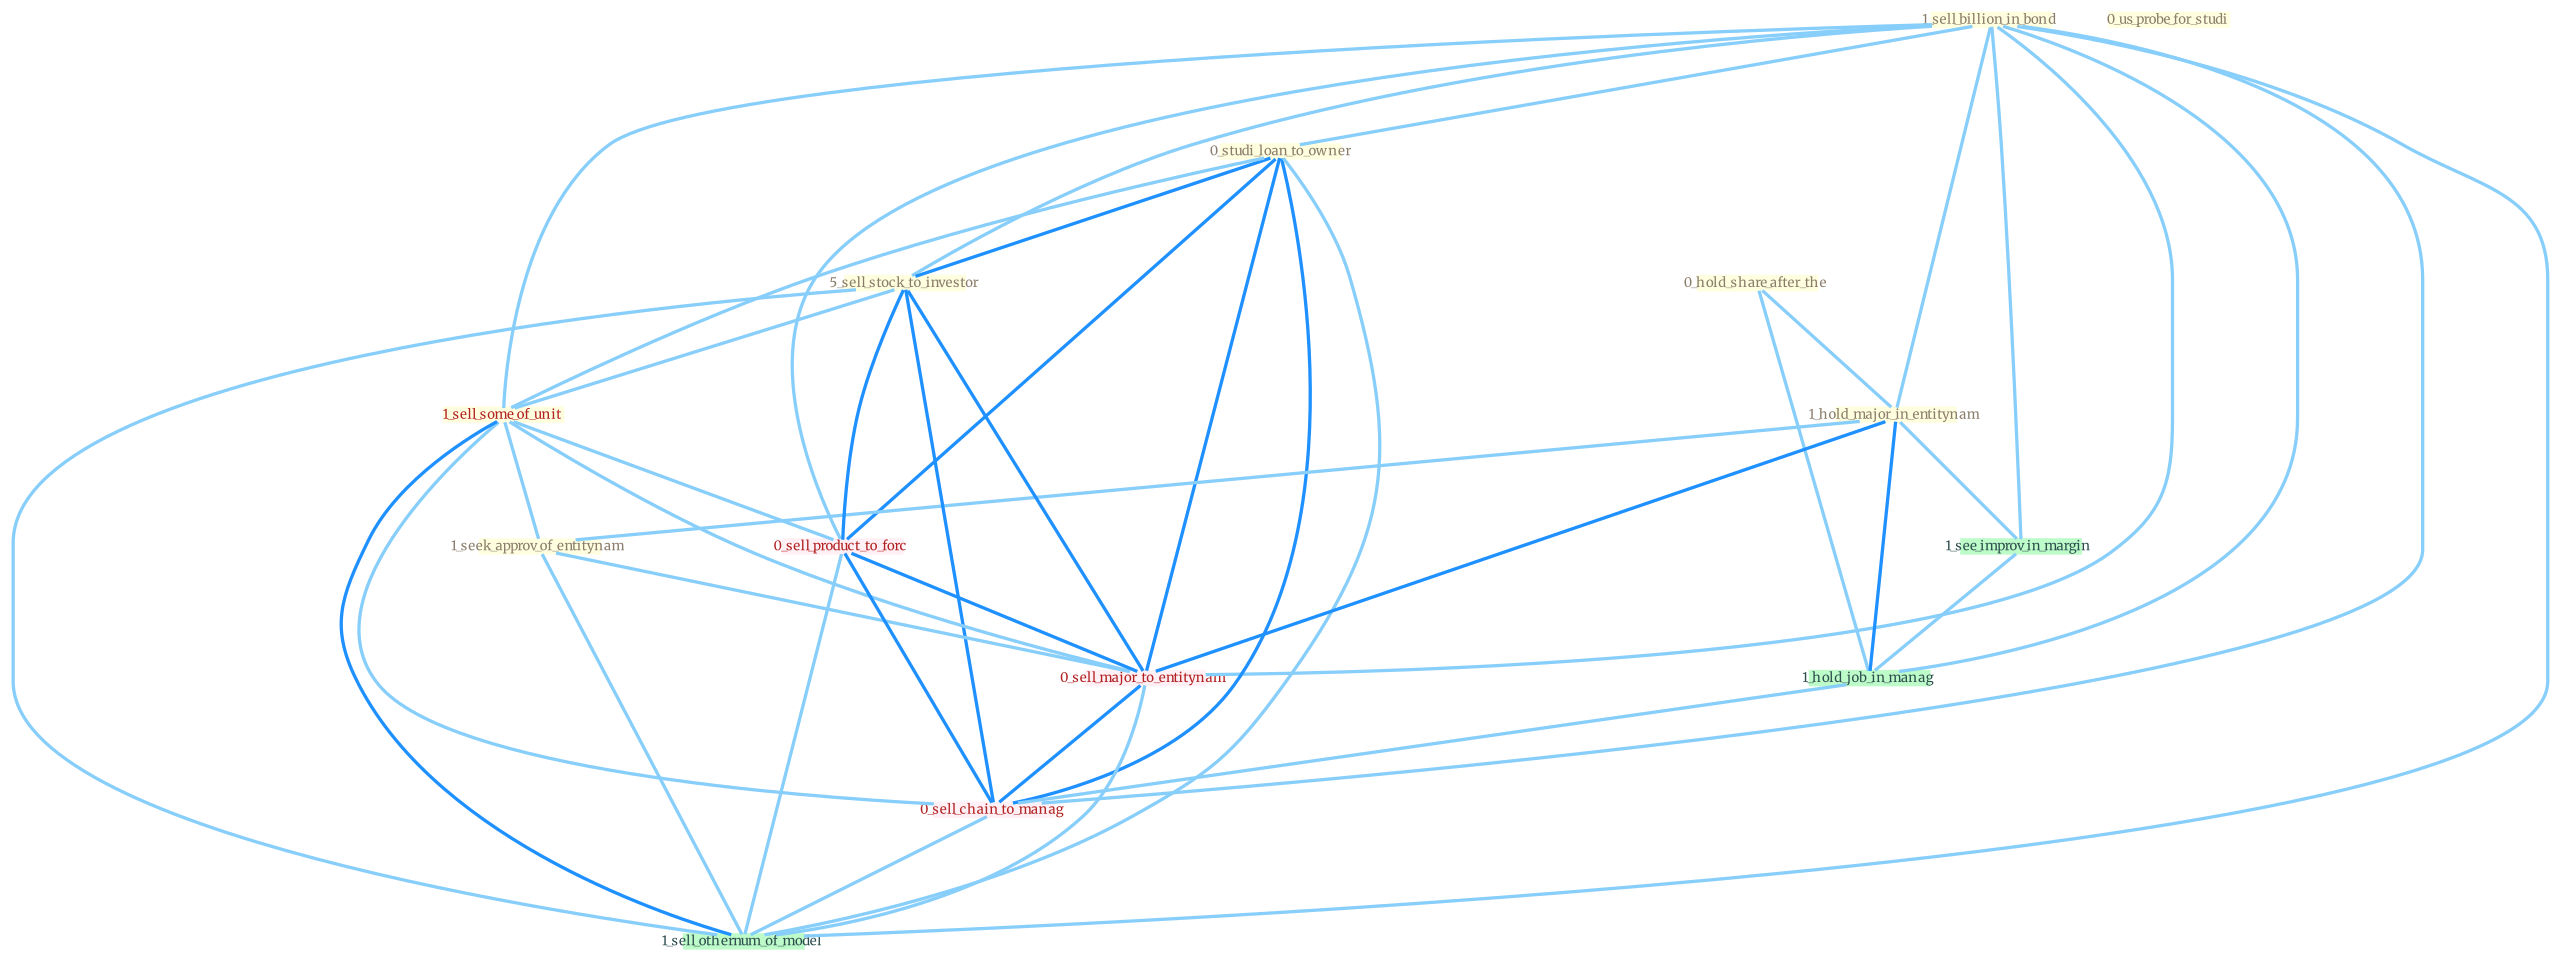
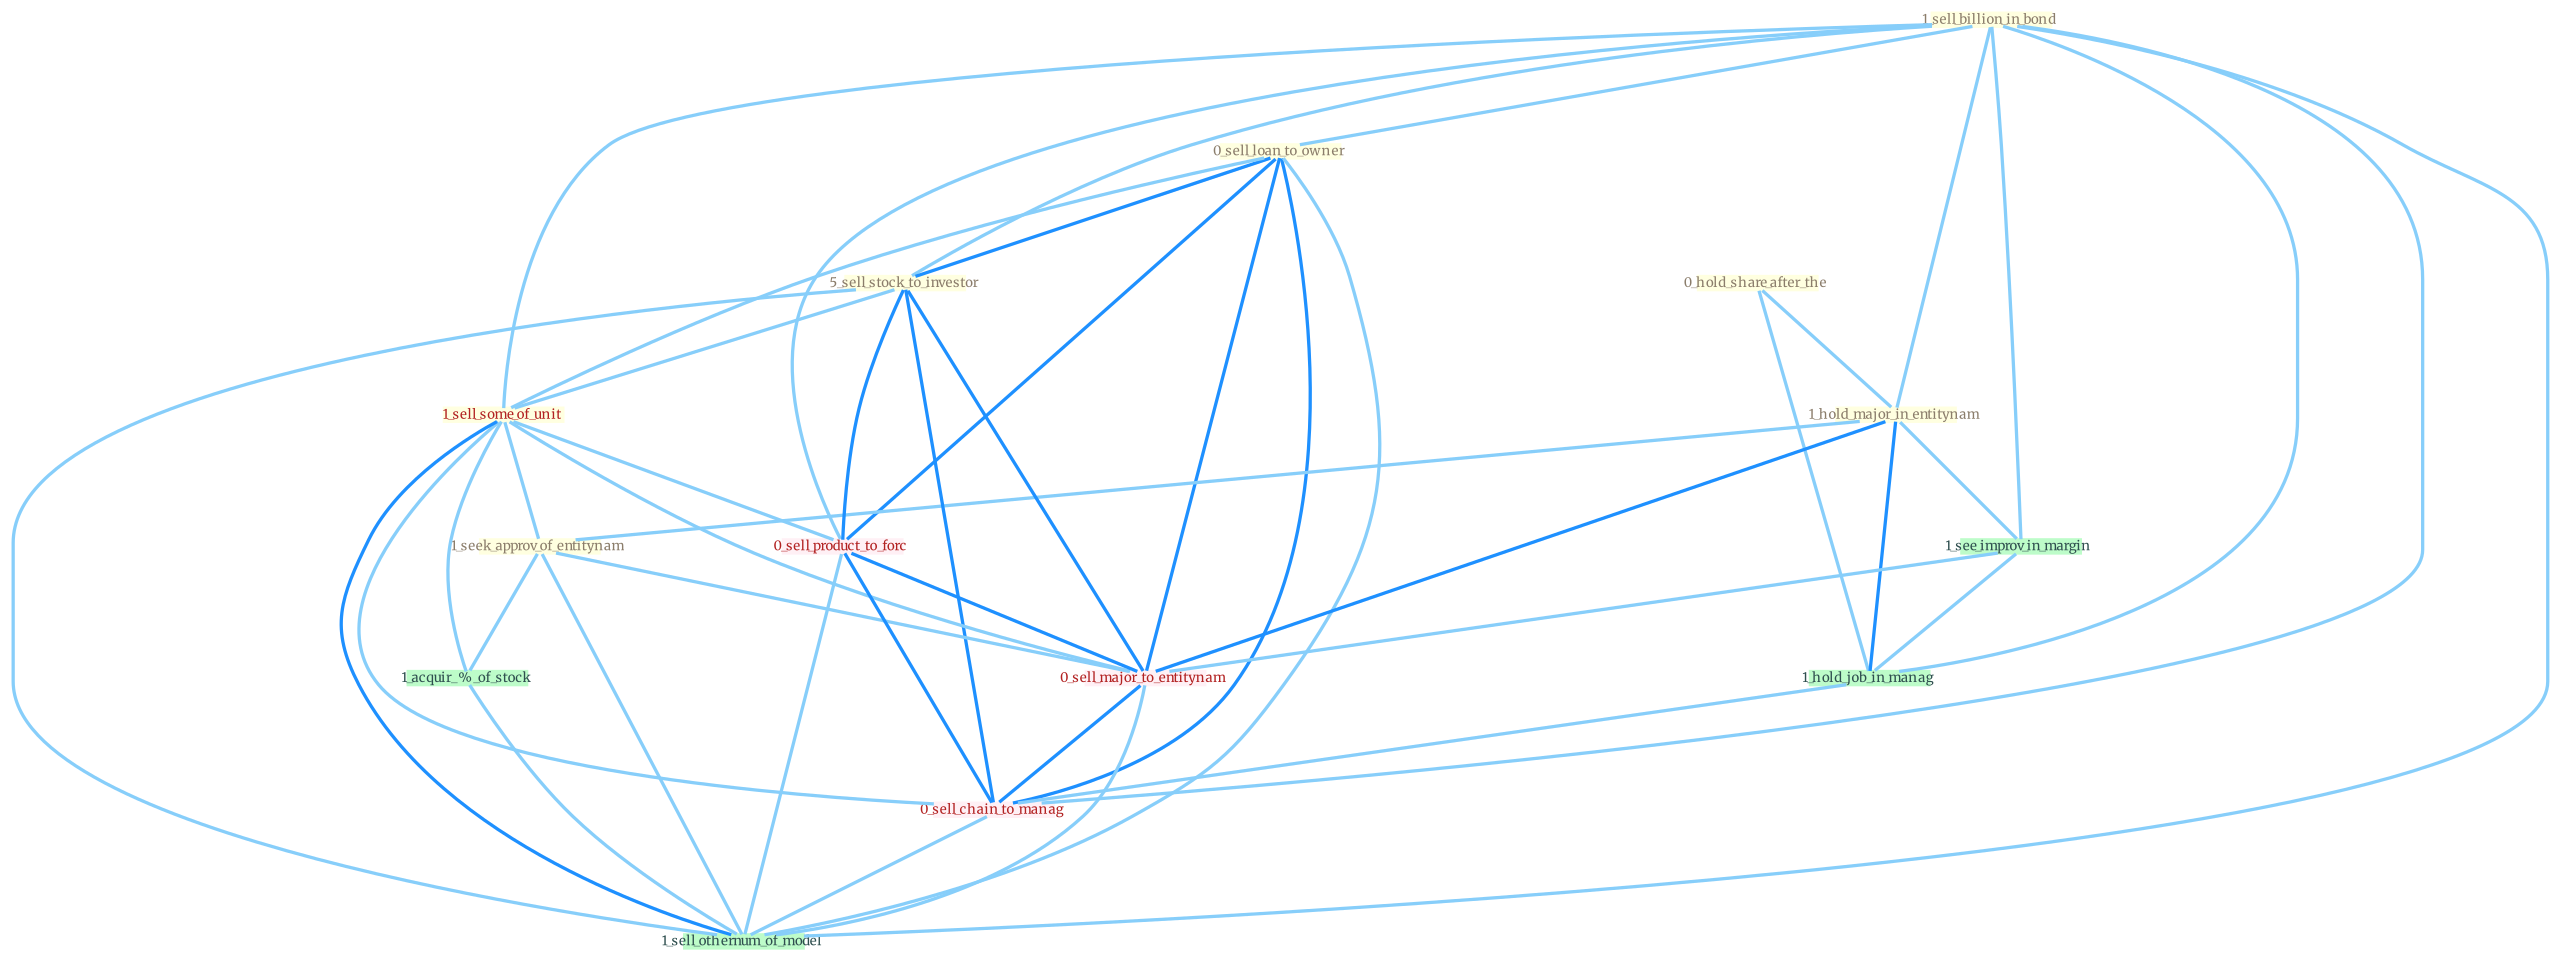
(2169, 20) -> none
(1280, 151) -> (1280, 151)
(2004, 597) -> (1584, 612)
none -> (467, 678)
